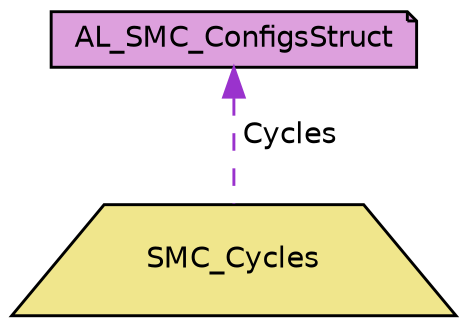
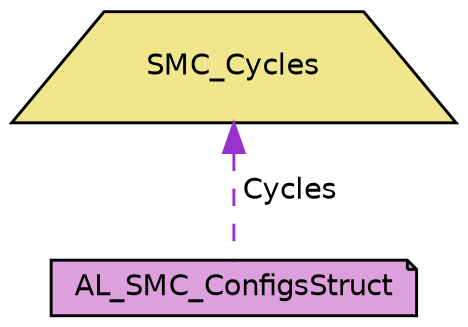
(234, 151) -> (234, 206)
